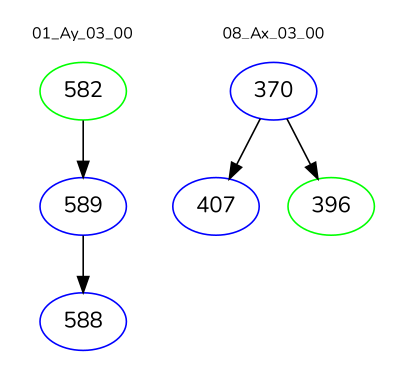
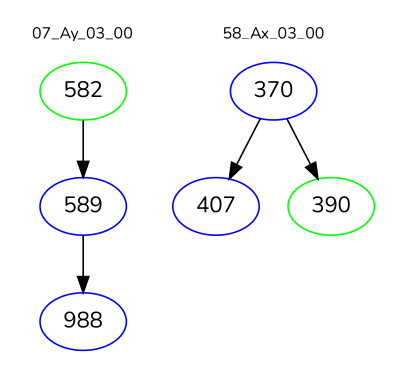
(83, 34) -> (83, 34)
(274, 34) -> (274, 34)
(331, 206) -> (331, 206)
(83, 322) -> (83, 322)
